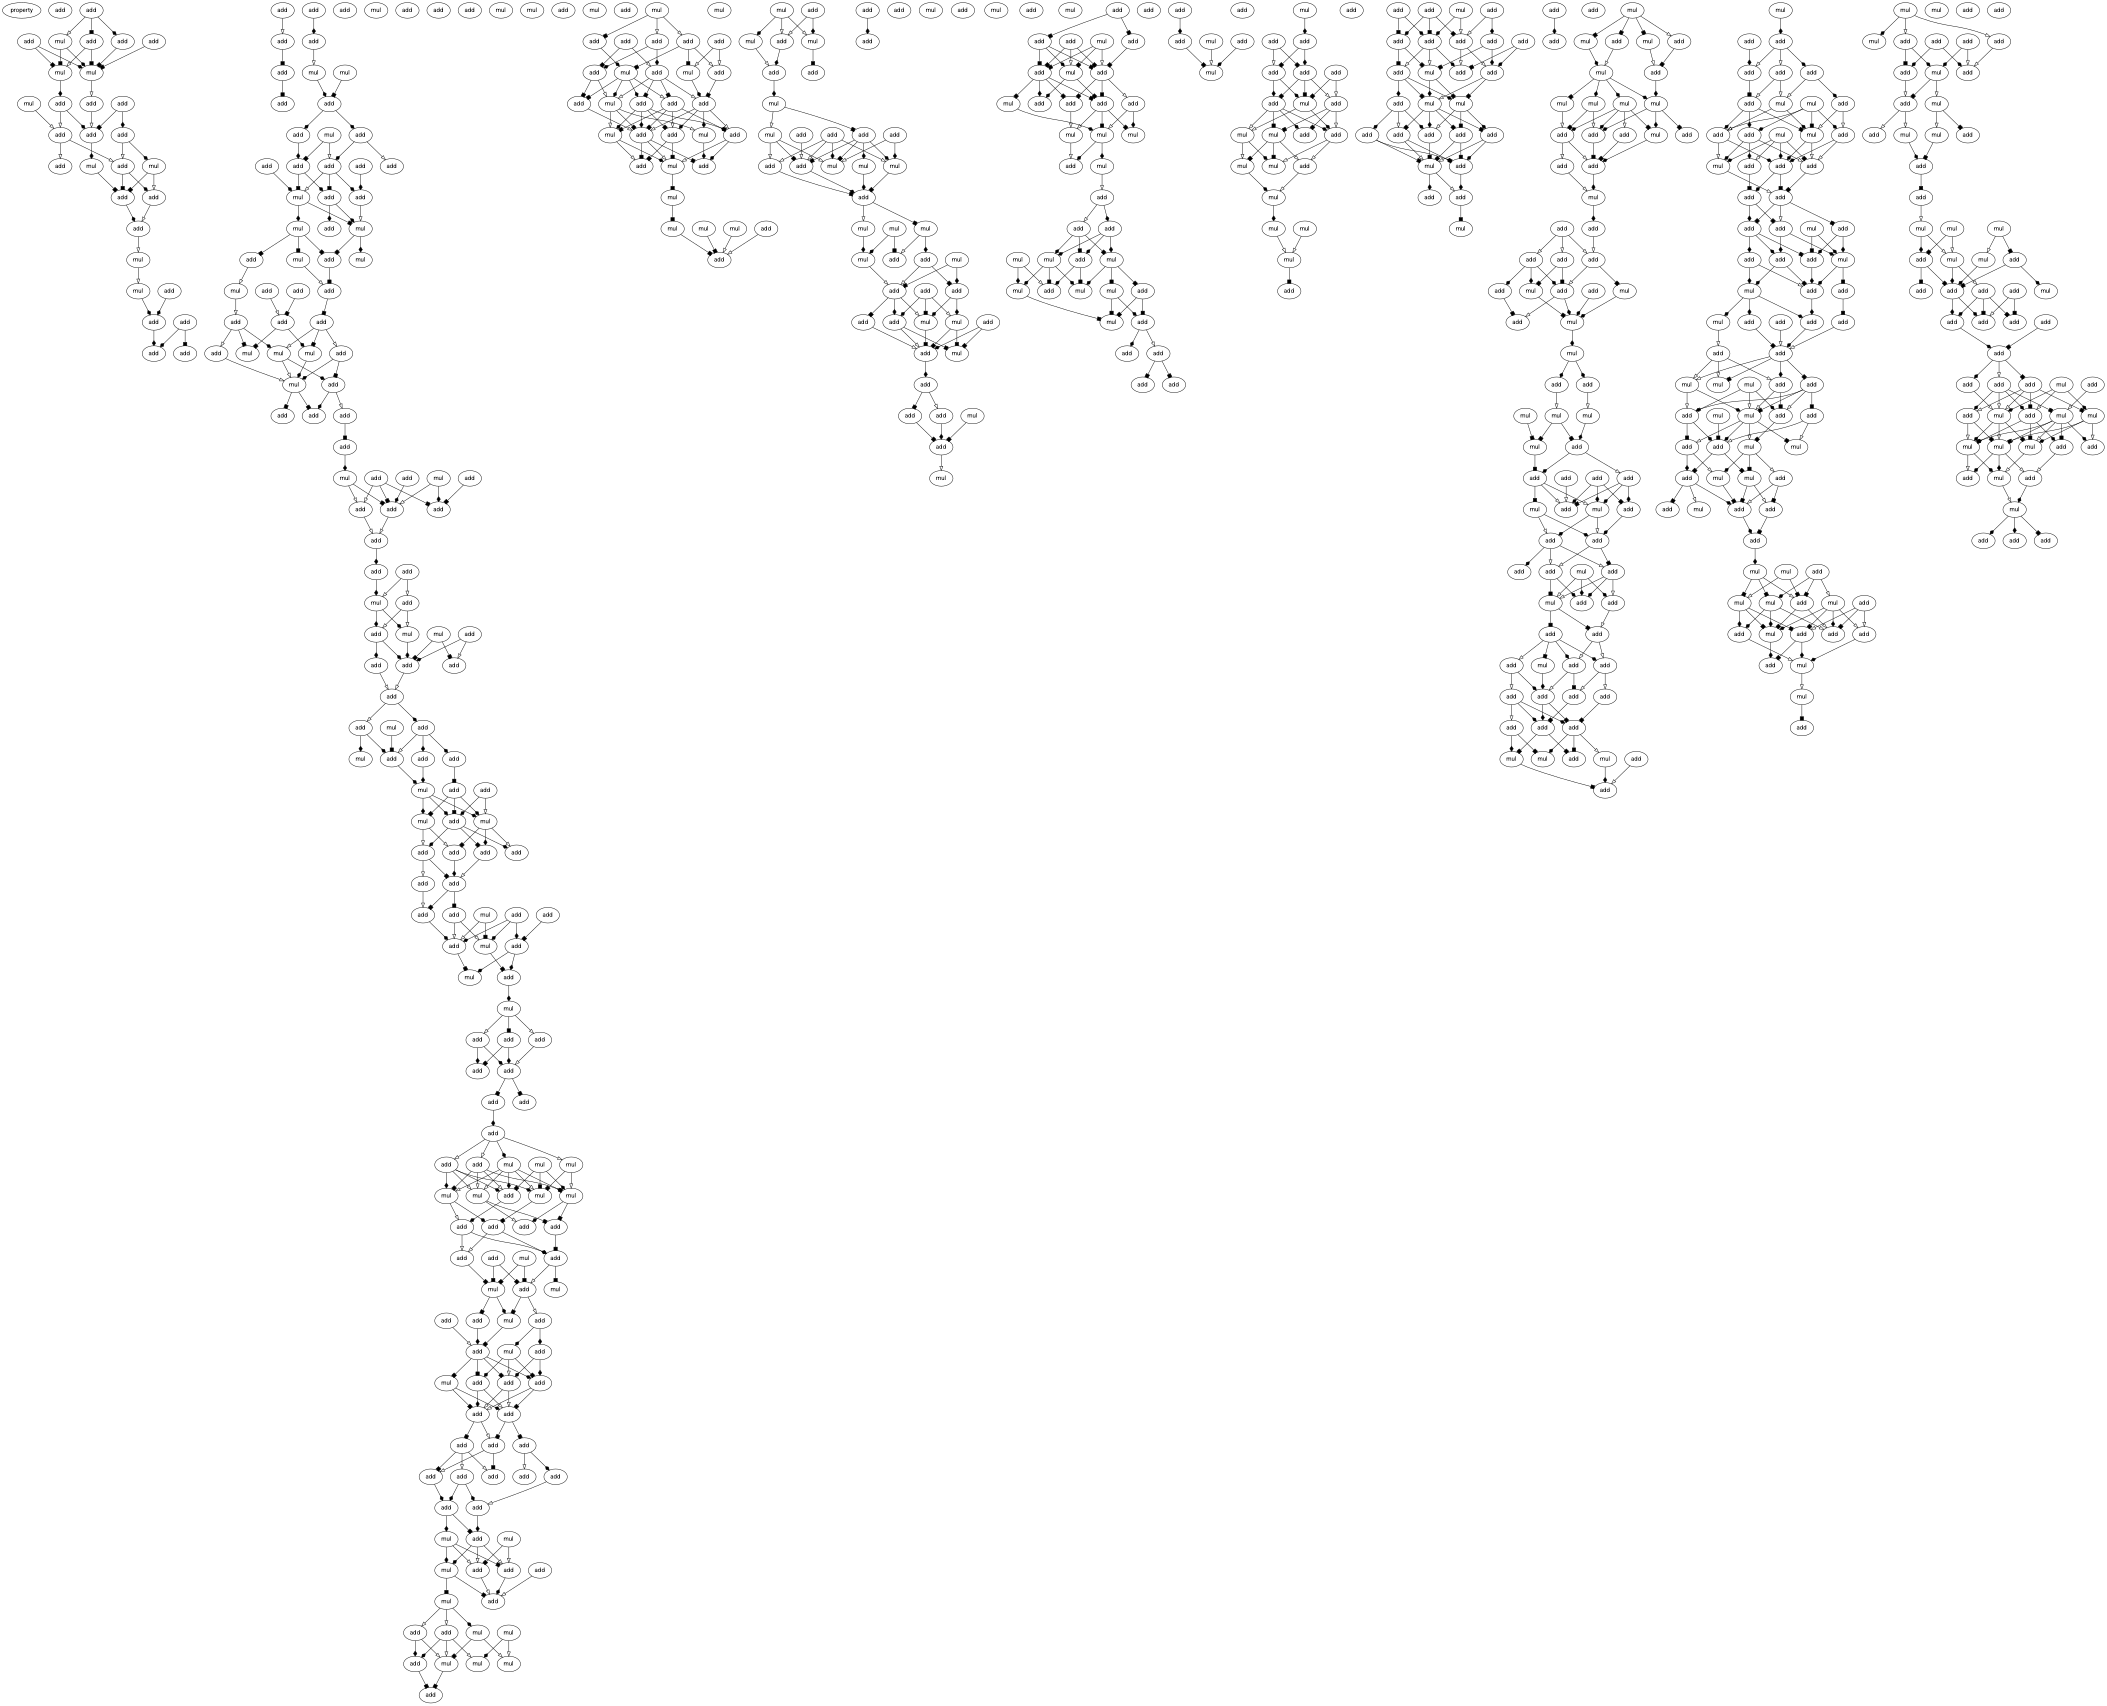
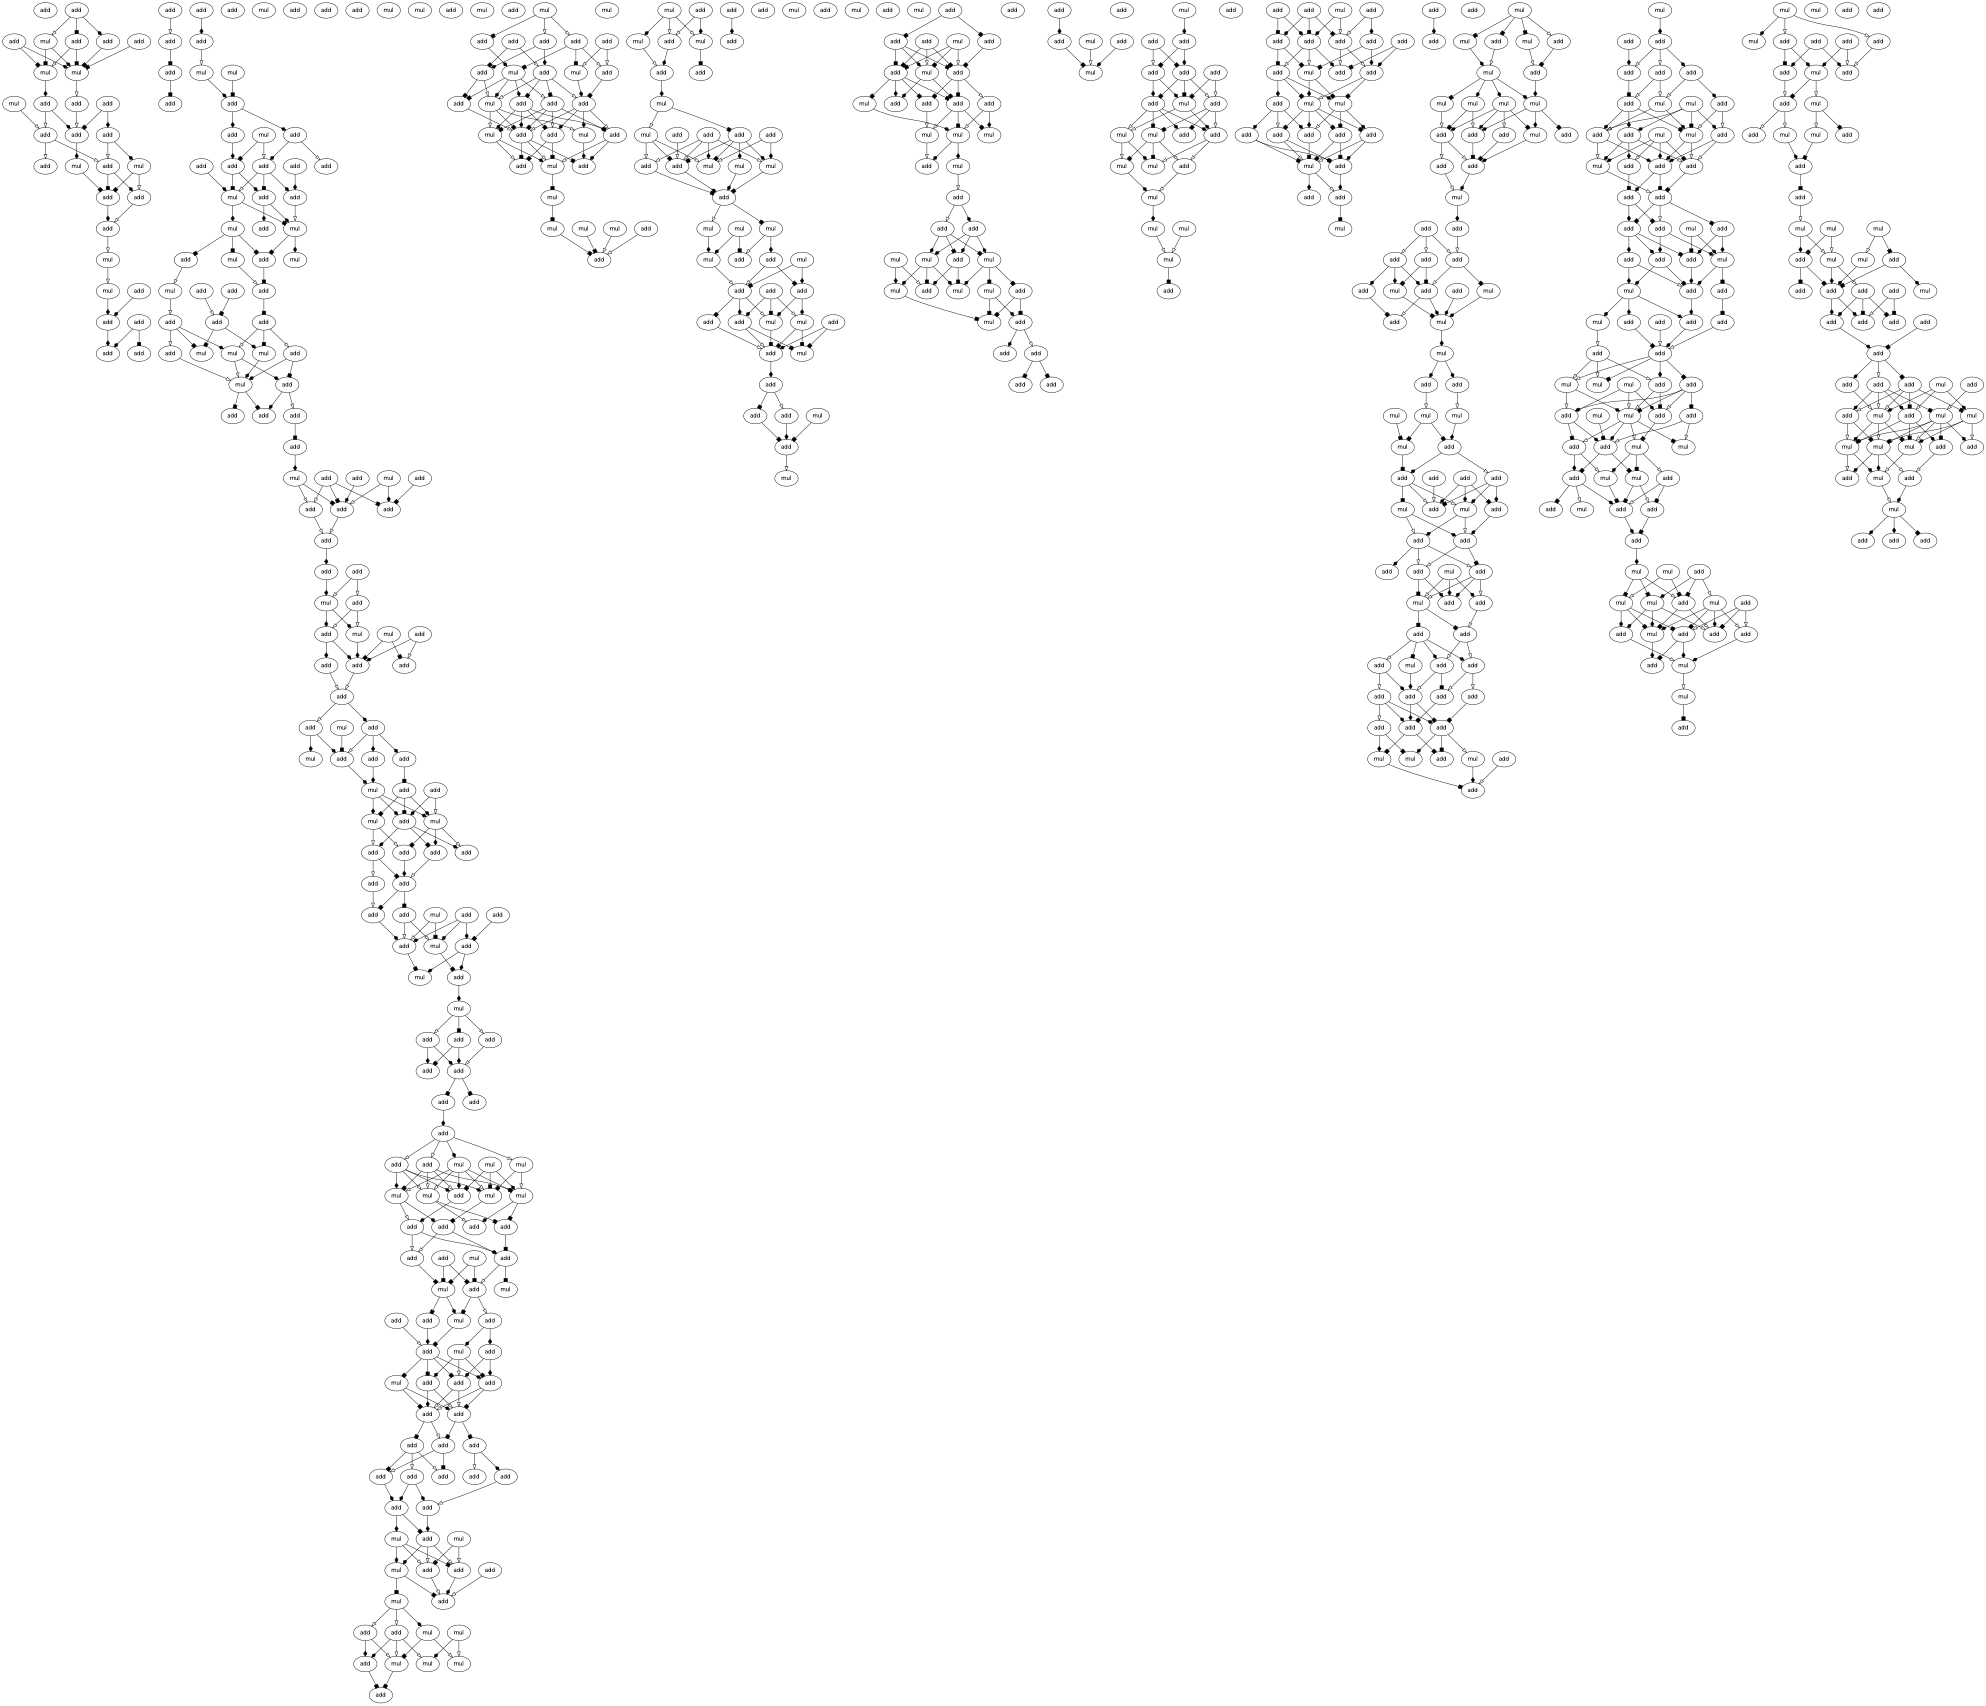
(22, 10) -> none
